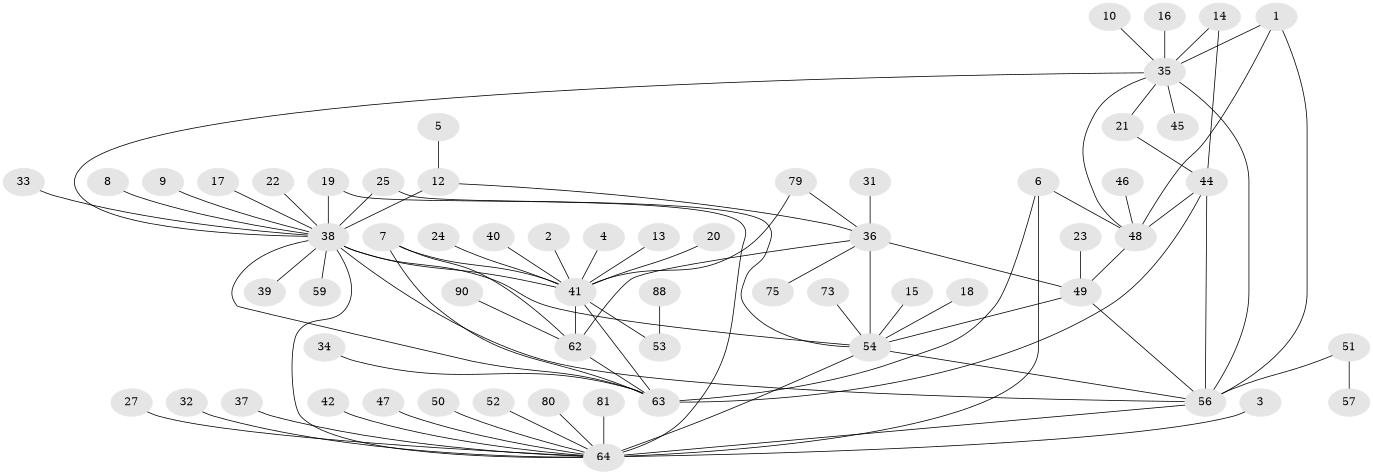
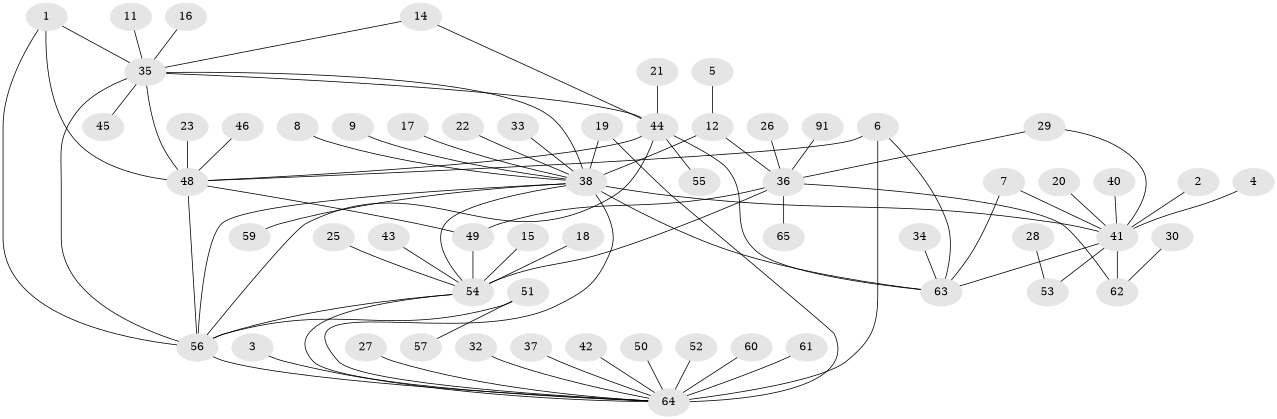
(1110, 17) -> (131, 17)
(1144, 99) -> (405, 86)
none -> (768, 127)
none -> (699, 182)
(796, 182) -> (1045, 127)
(870, 182) -> (823, 127)
(356, 210) -> none
(439, 237) -> none
(659, 237) -> none
(1081, 265) -> (187, 155)
(265, 292) -> none
(462, 292) -> (1172, 237)
(660, 292) -> (1033, 237)
(773, 292) -> (784, 237)
(828, 292) -> (389, 237)
(524, 302) -> none
(1143, 347) -> (192, 265)
(624, 379) -> none
(383, 403) -> none
(549, 403) -> (752, 347)
(604, 403) -> (807, 347)
